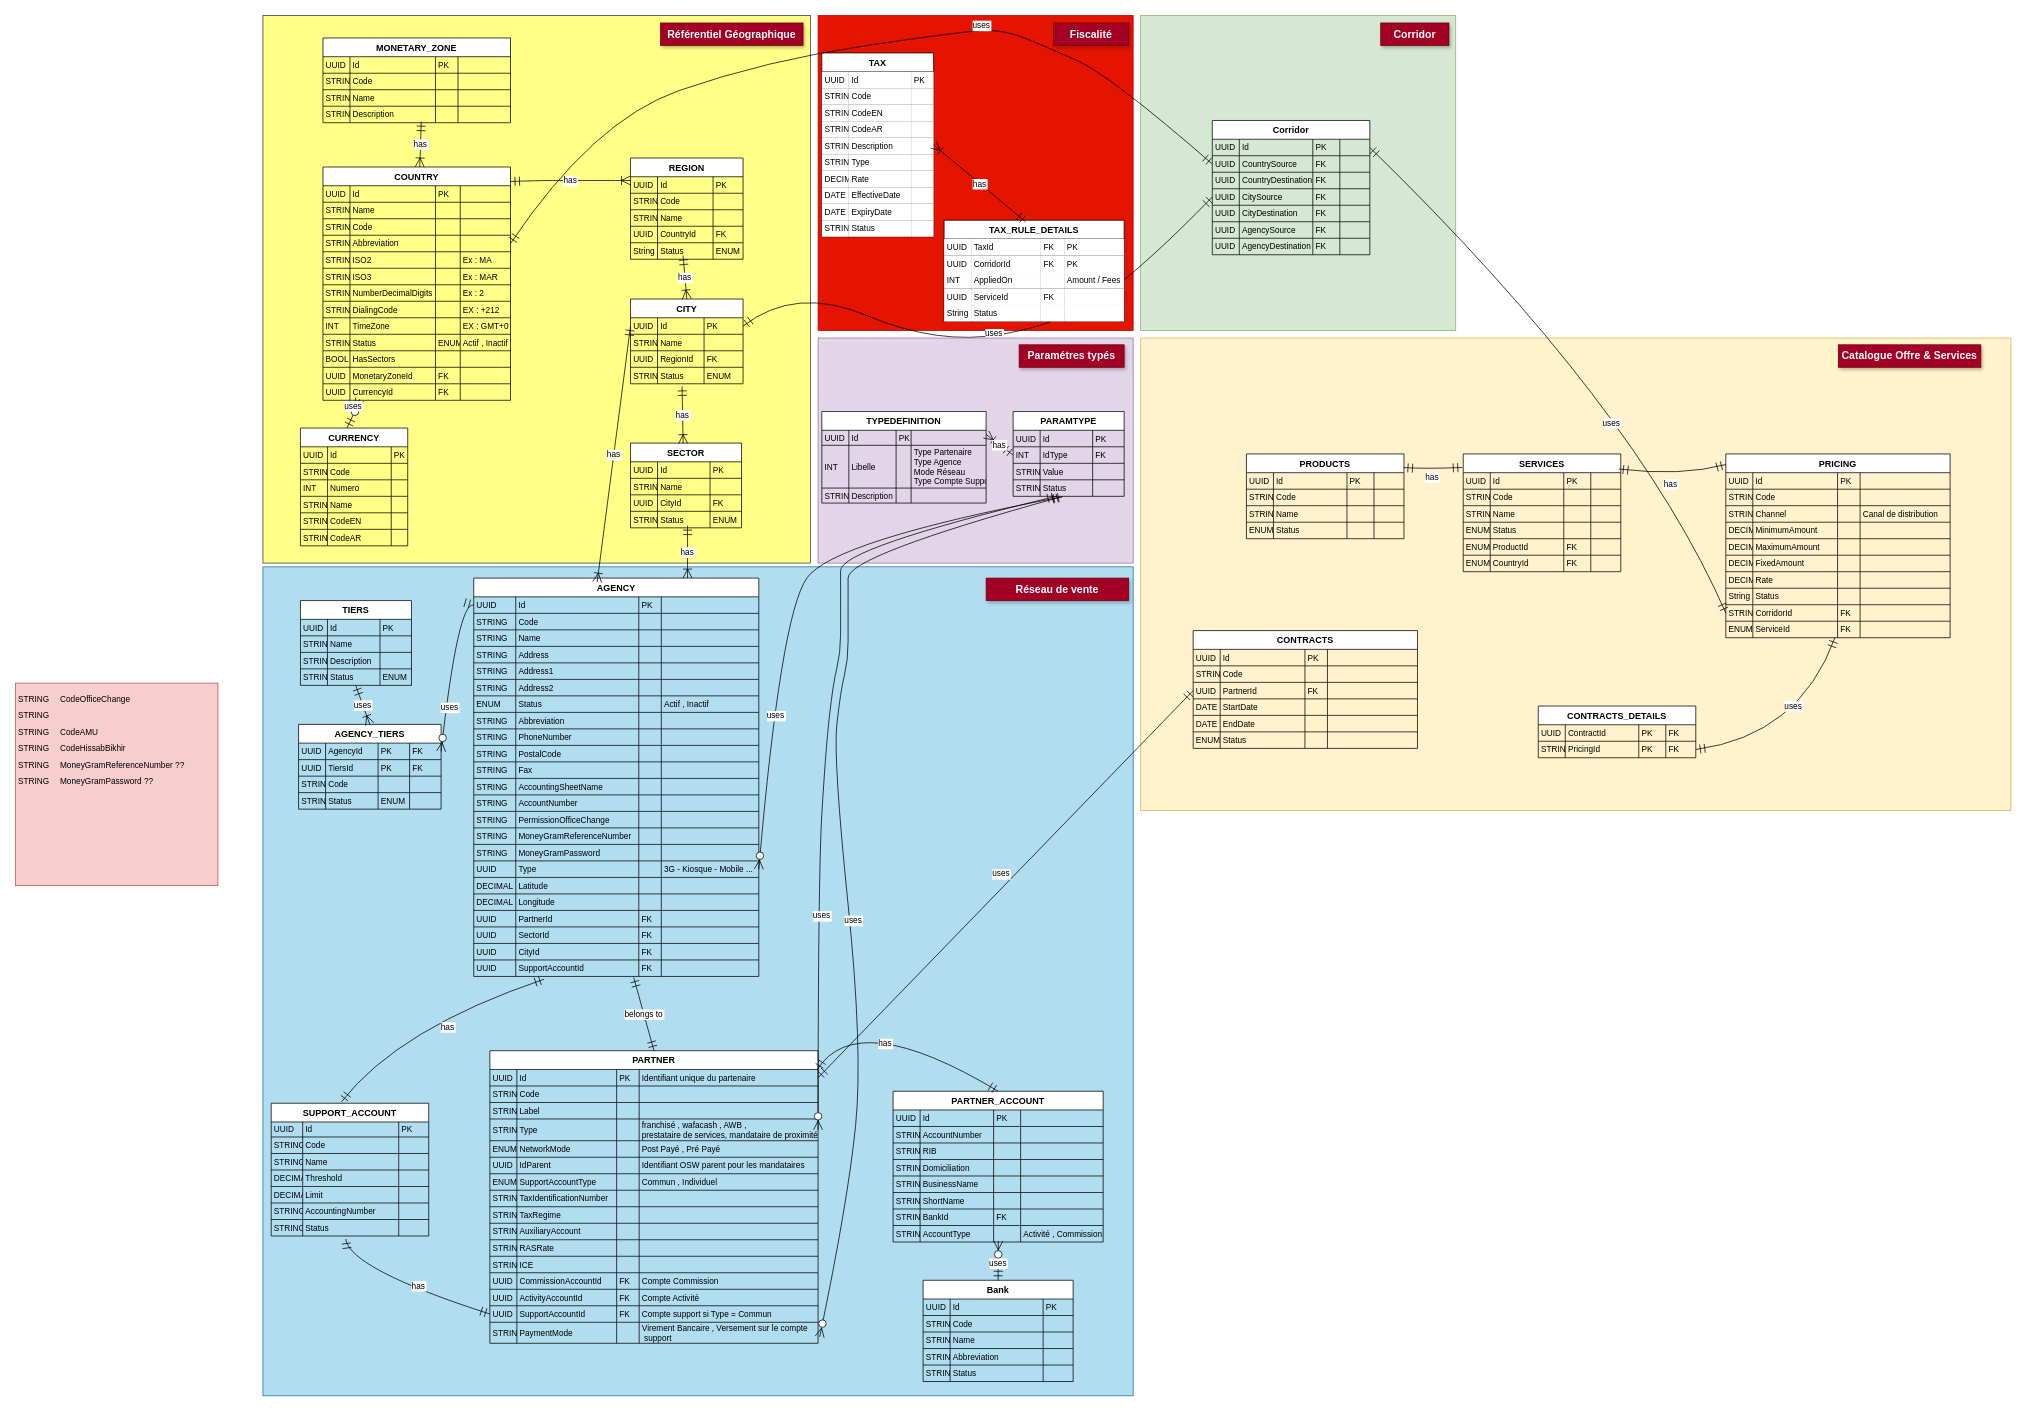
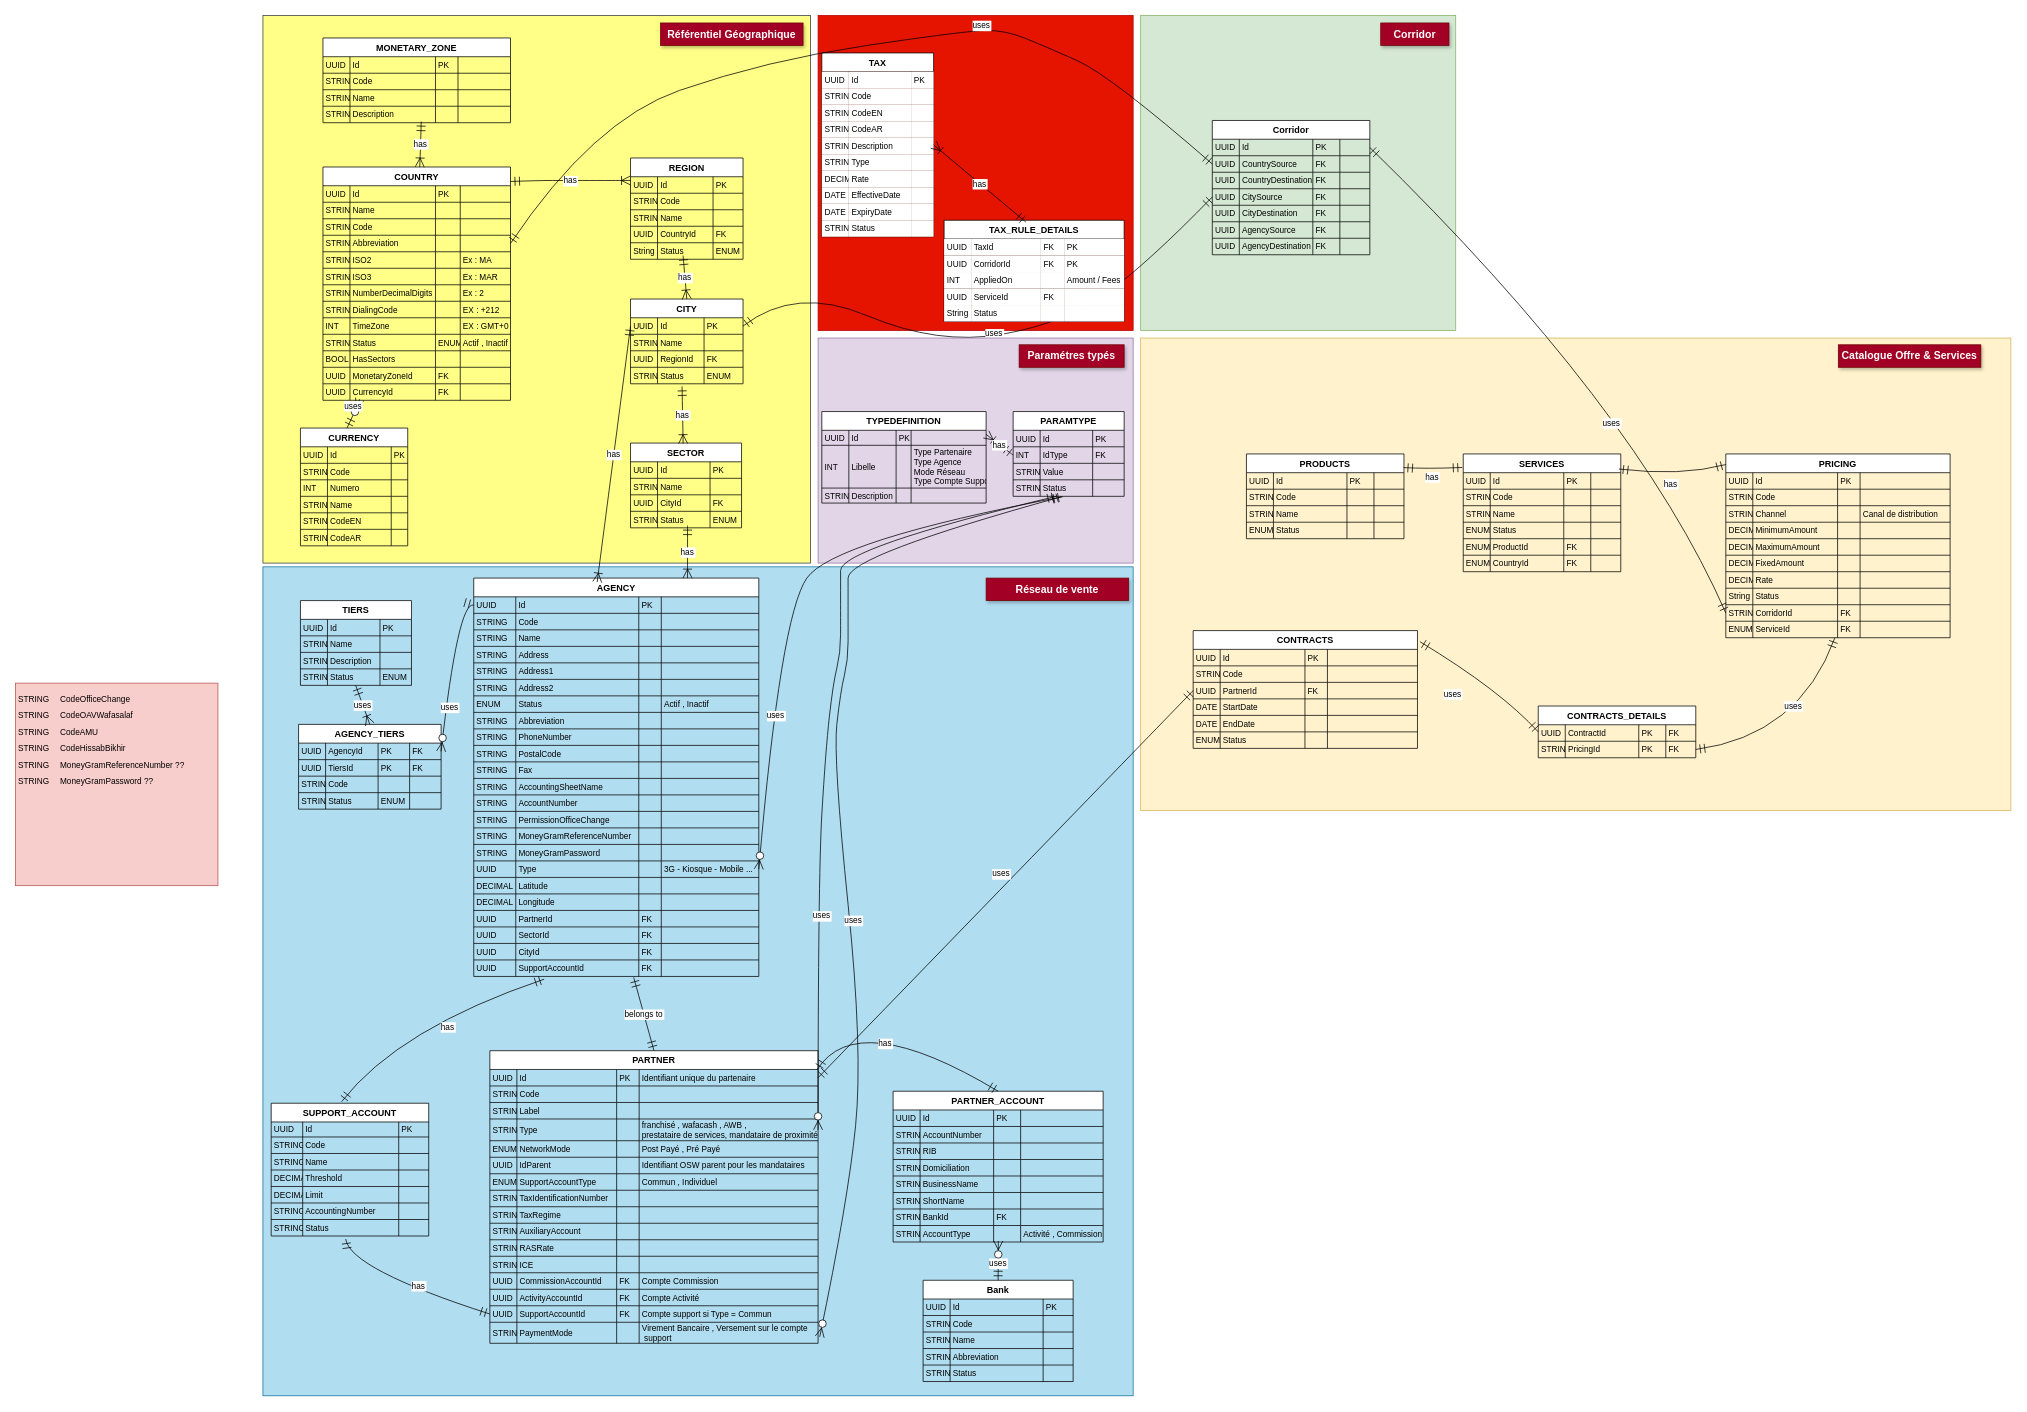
(1091, 34) -> none
none -> (1480, 681)
none -> (119, 715)
